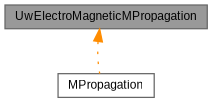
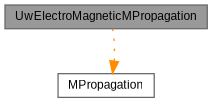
(98, 58) -> (114, 45)
